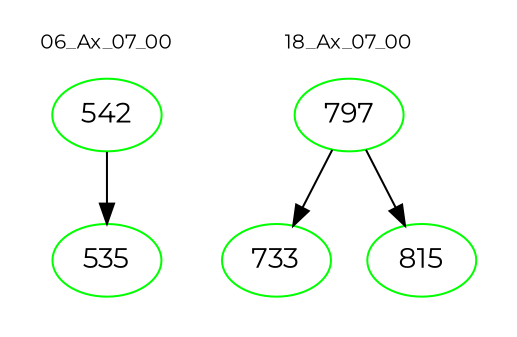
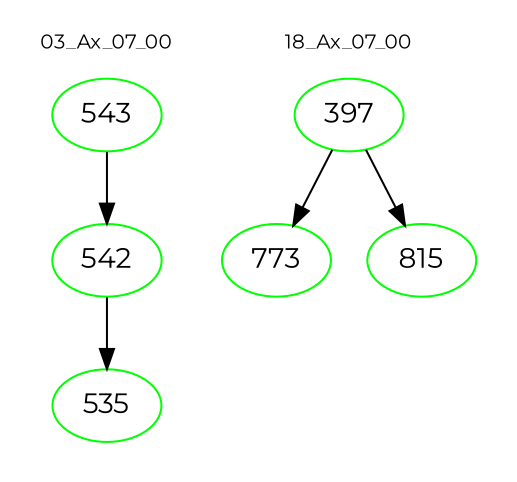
(107, 43) -> (107, 43)
none -> (107, 115)
(349, 115) -> (349, 115)
(276, 260) -> (276, 260)
